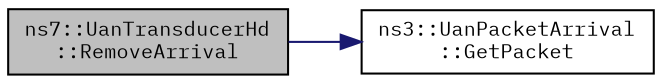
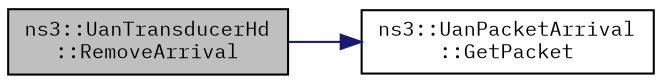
(148, 42) -> (148, 42)
